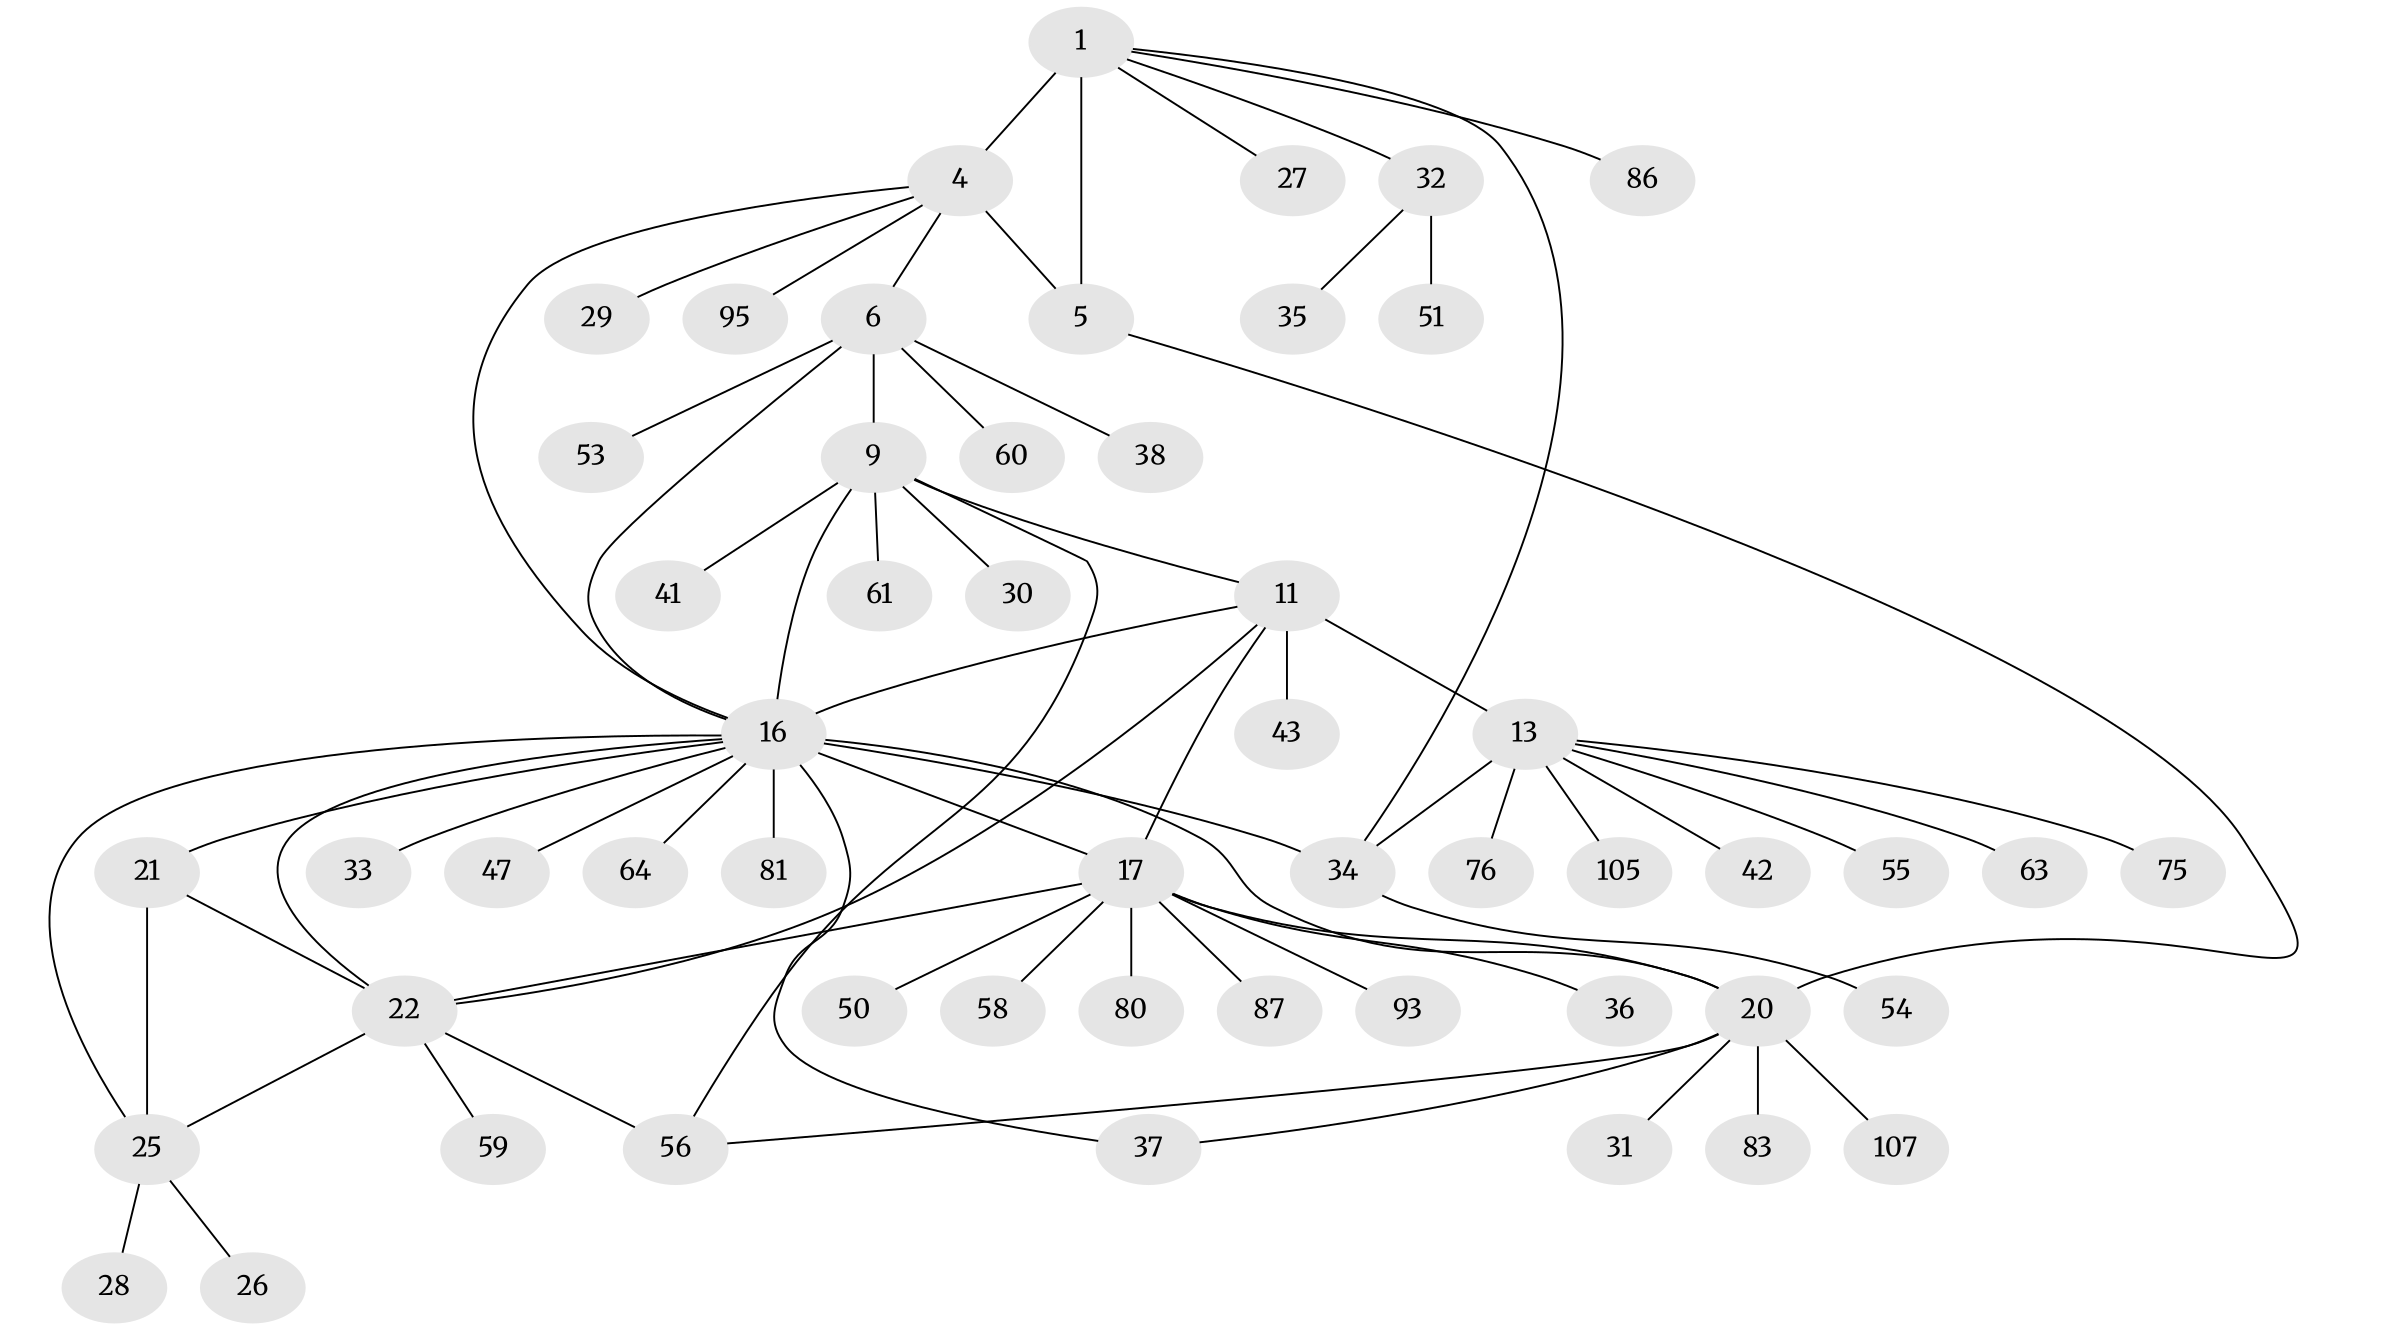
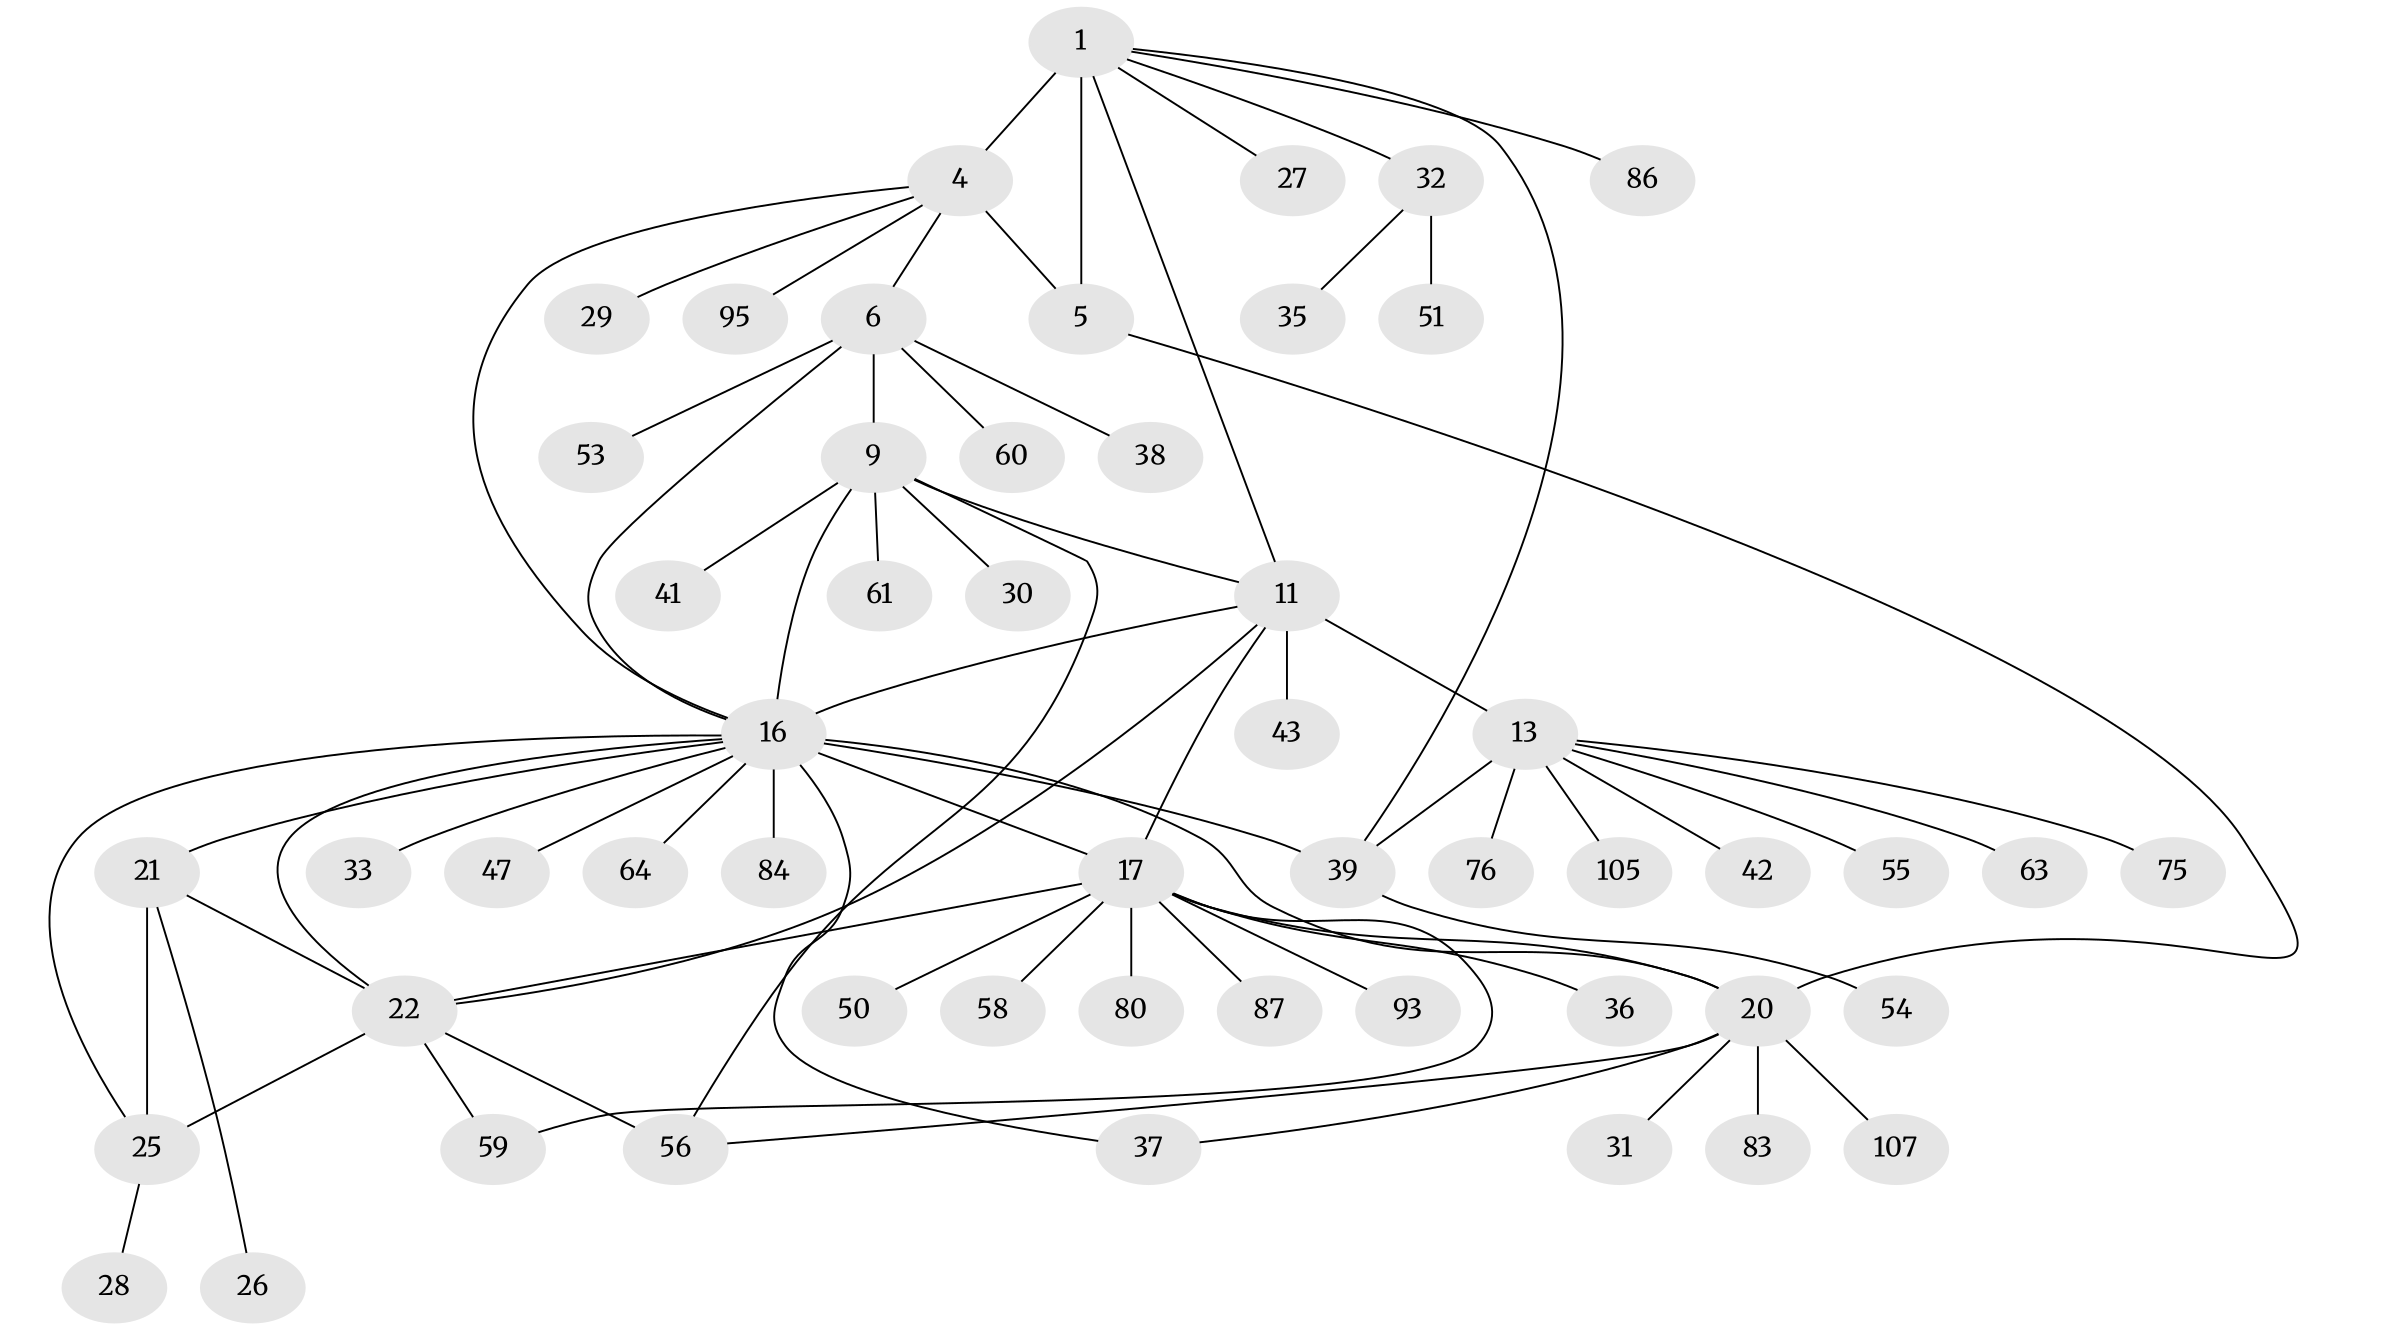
none -> (1184, 319)
(774, 873) -> (774, 873)
(1343, 873) -> (1343, 873)
none -> (1110, 1098)
(200, 1219) -> (207, 1079)
